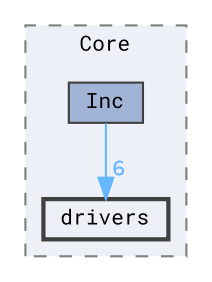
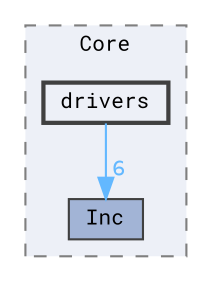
(106, 151) -> (106, 151)
